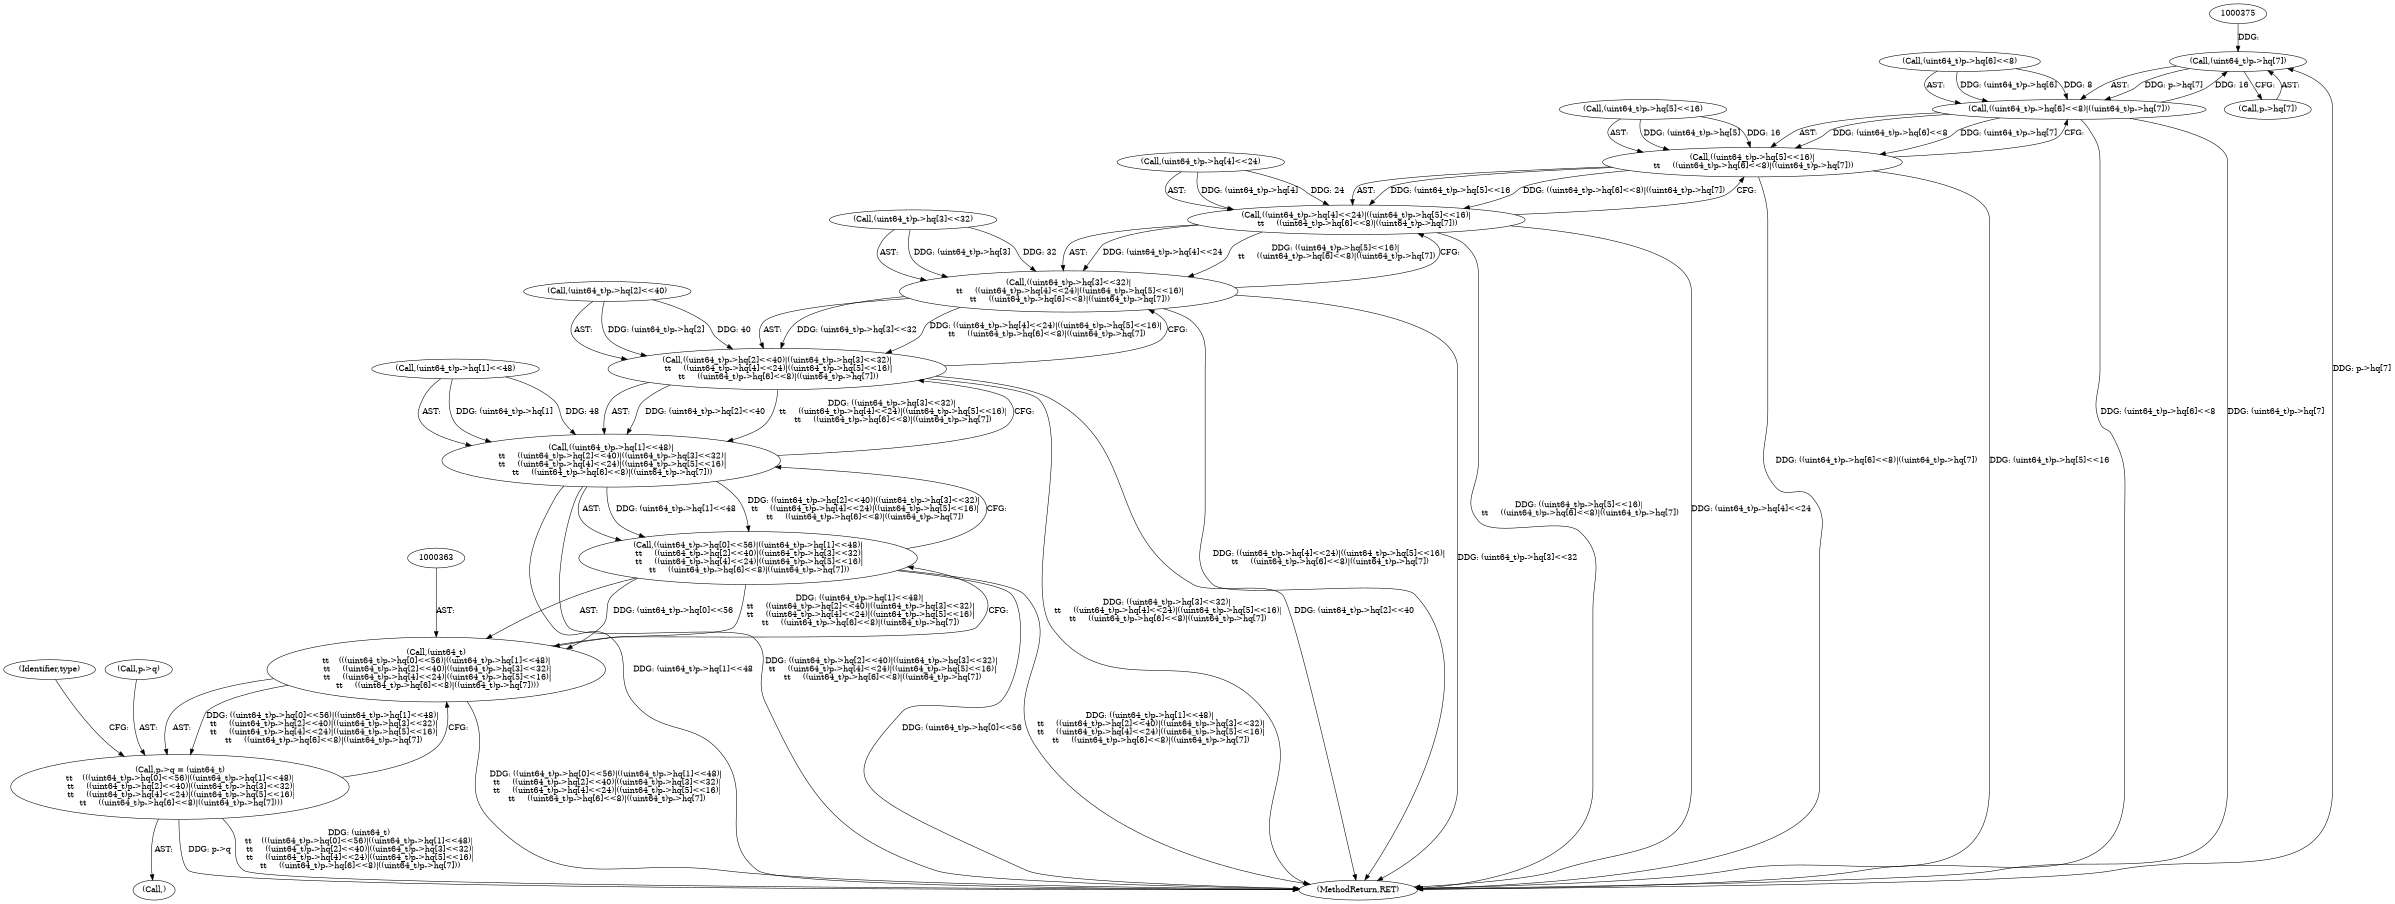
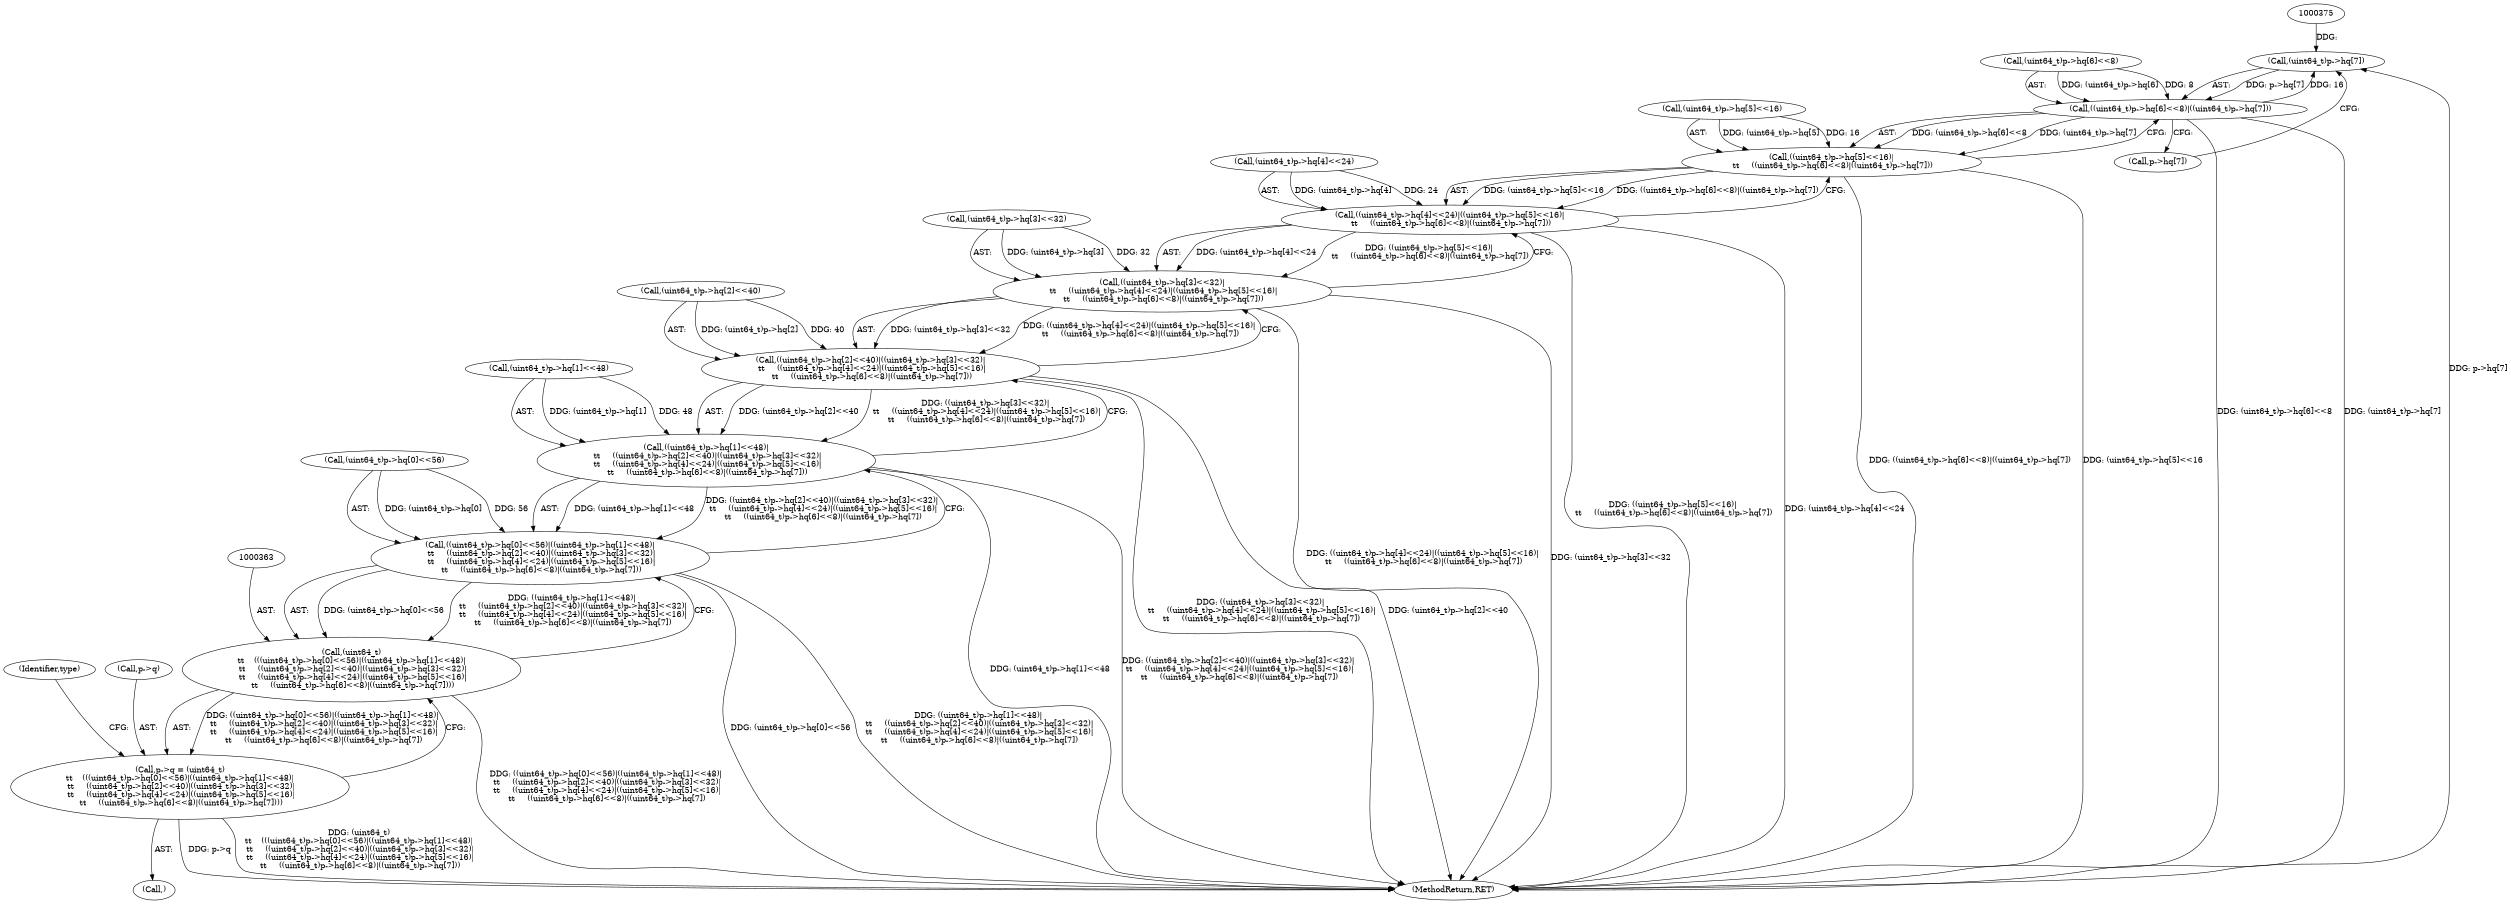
(2251, 83) -> (2172, 134)
(2292, 86) -> (2351, 109)
none -> (385, 461)
